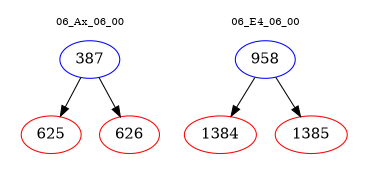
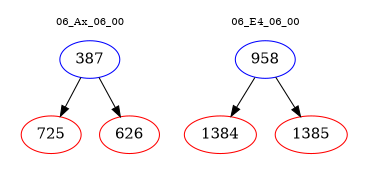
(51, 135) -> (51, 135)
